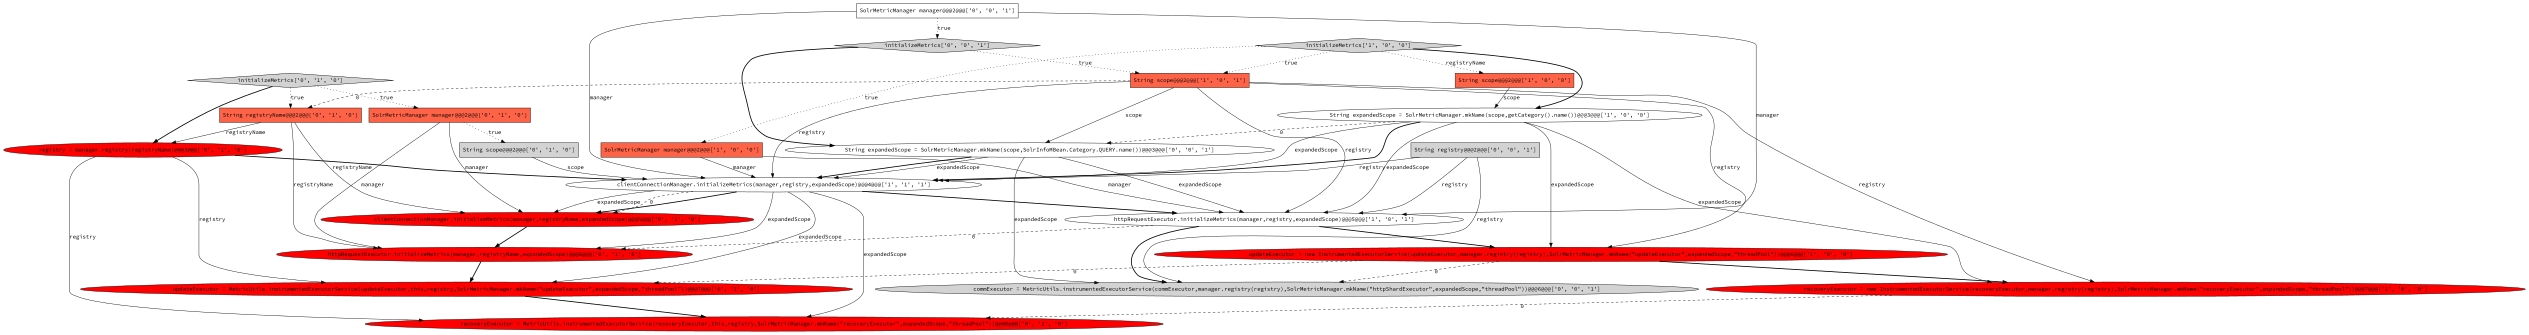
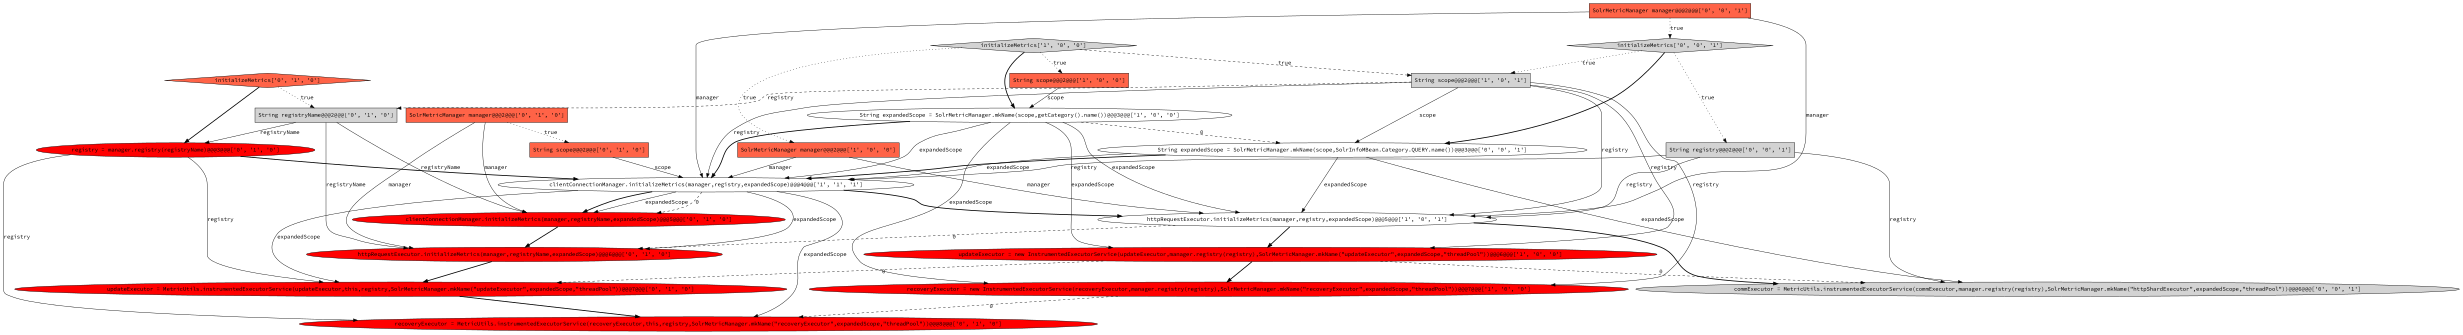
(937, 11) -> (1670, 11)
(1281, 62) -> (1244, 62)
(1466, 63) -> (1060, 63)
(291, 80) -> (268, 80)
(1190, 80) -> (1471, 80)
none -> (1699, 96)
(364, 97) -> none
(358, 98) -> (781, 98)
(291, 115) -> (326, 115)
(519, 150) -> (589, 150)
